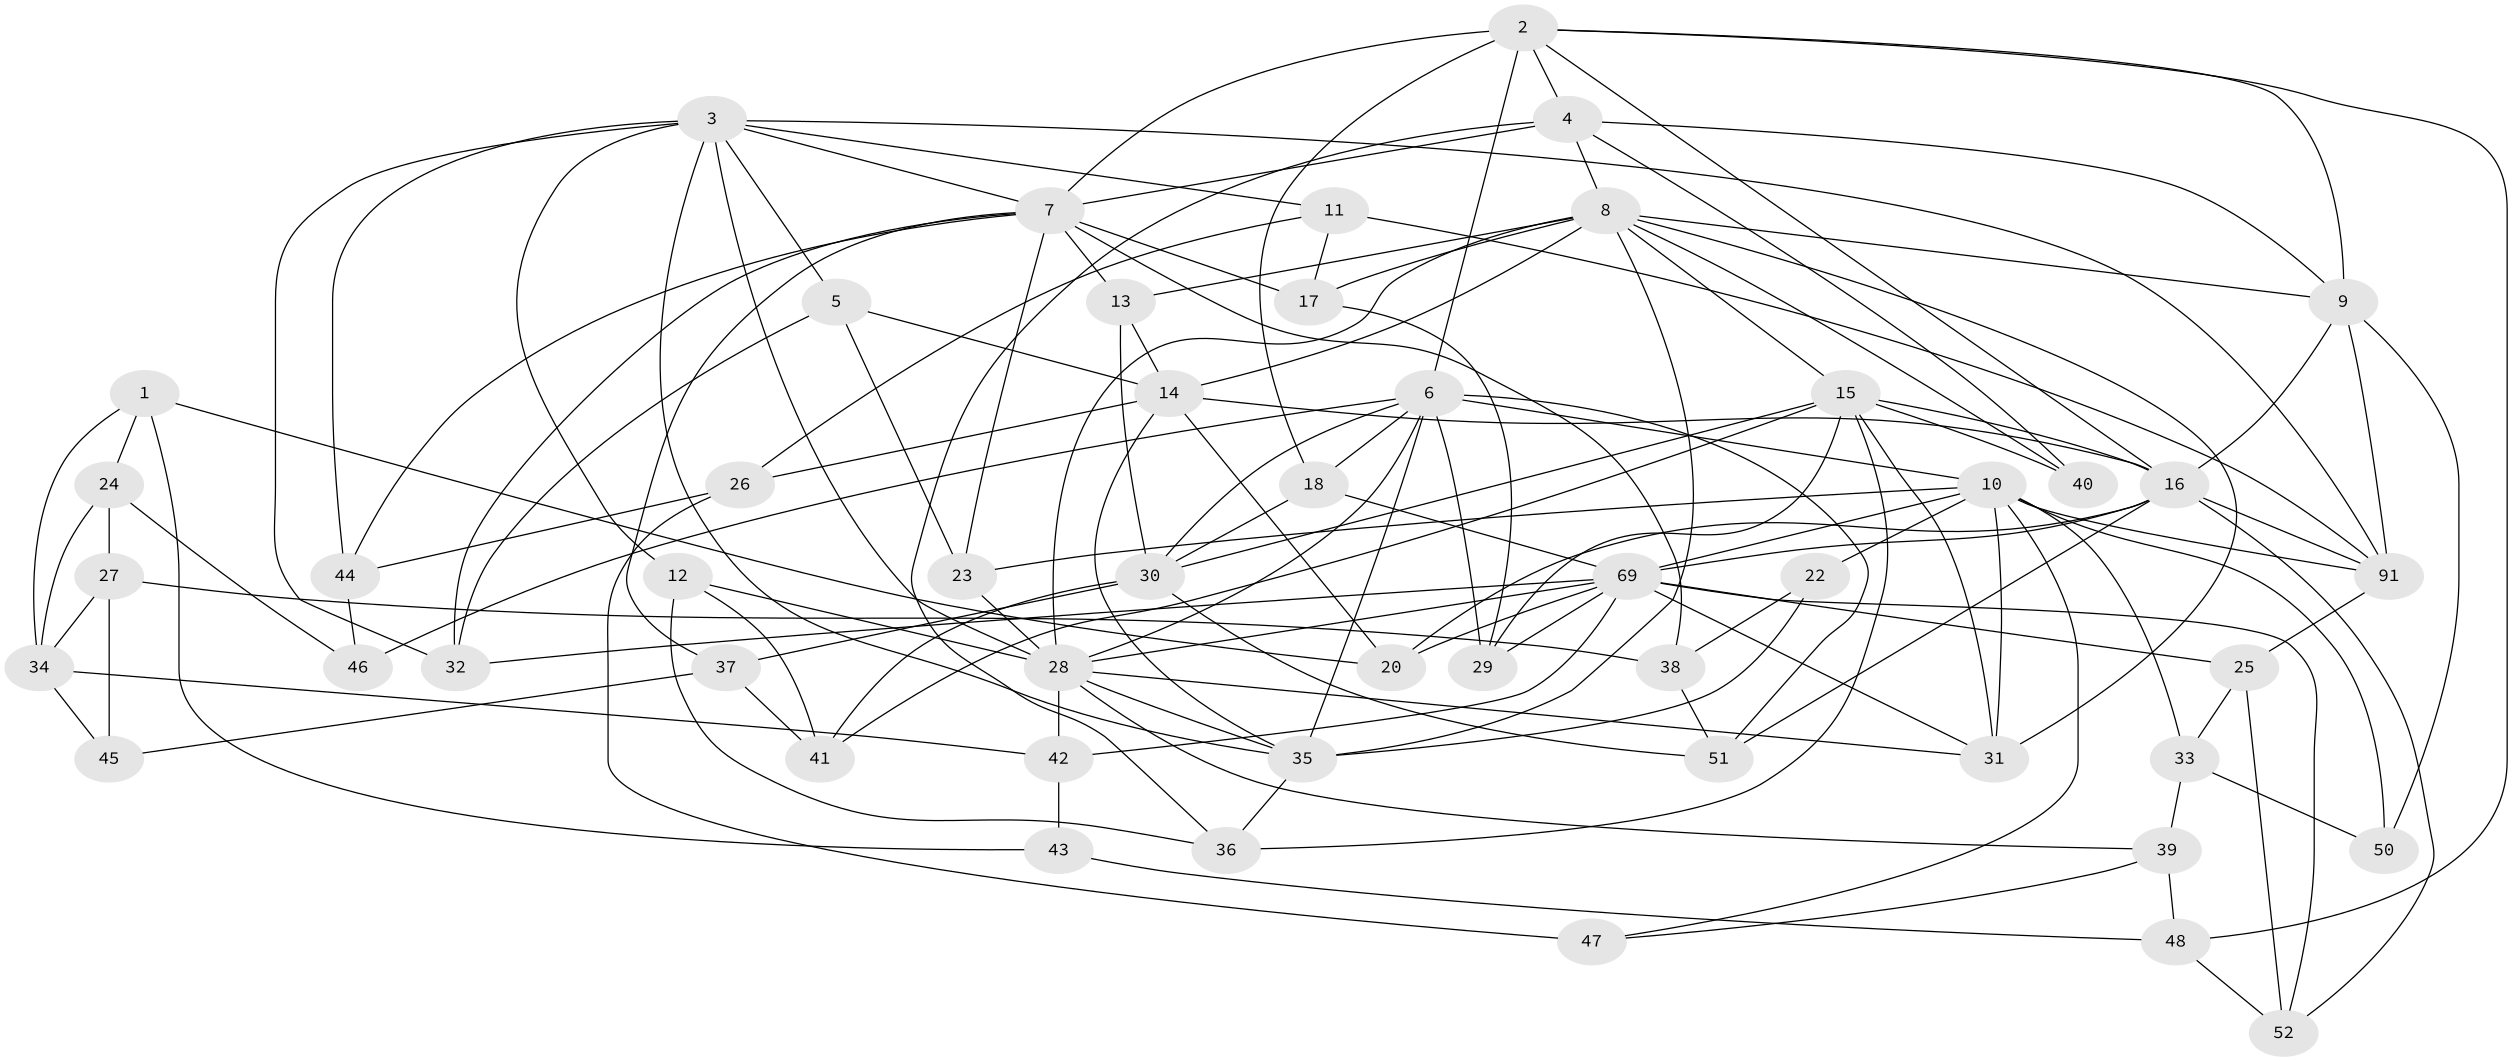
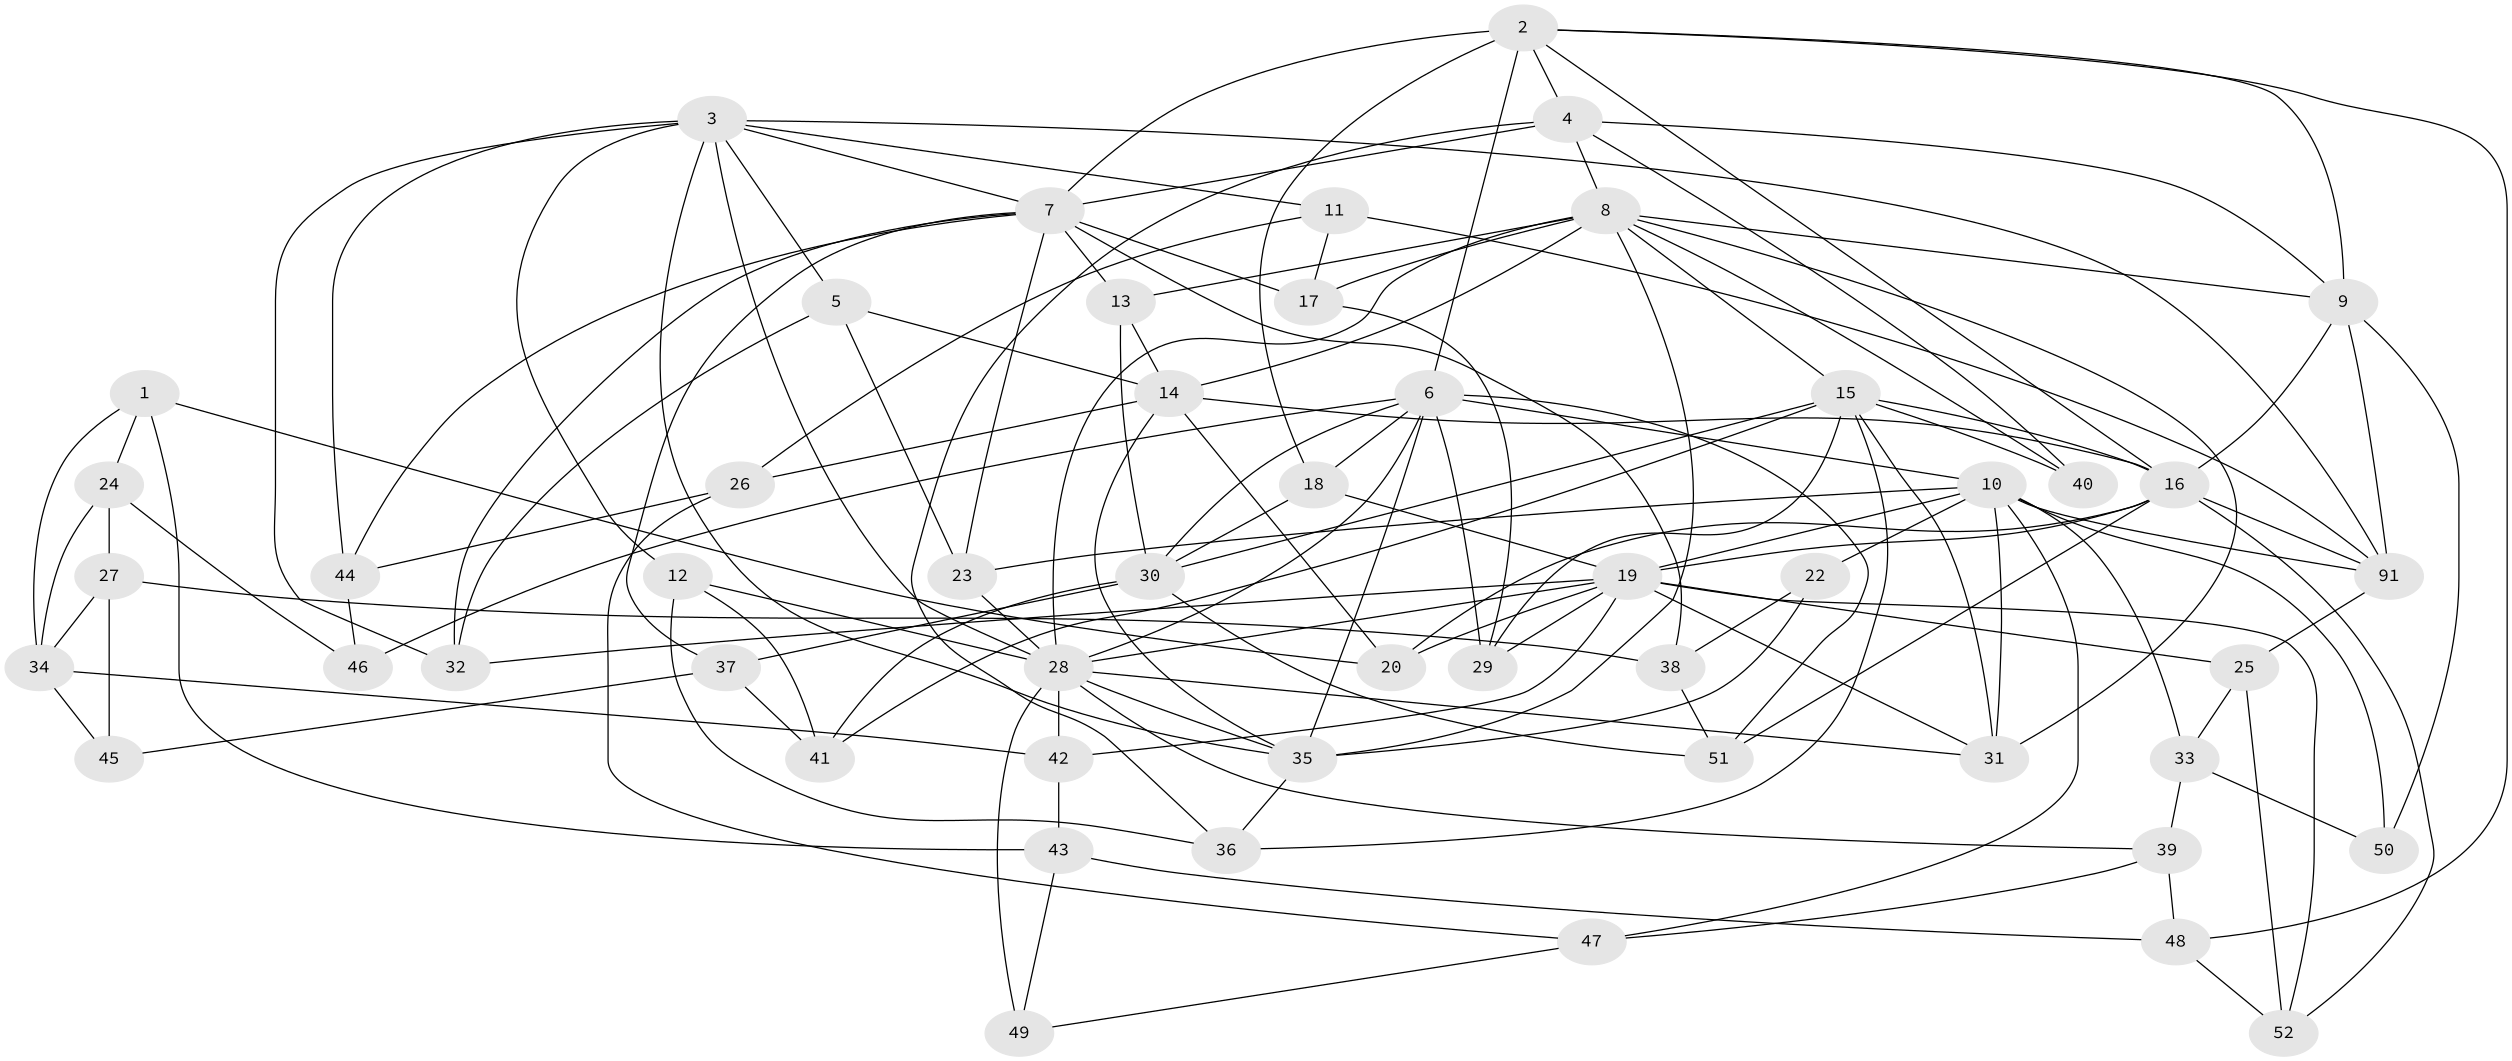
(1627, 576) -> (1627, 576)
none -> (1019, 1033)
